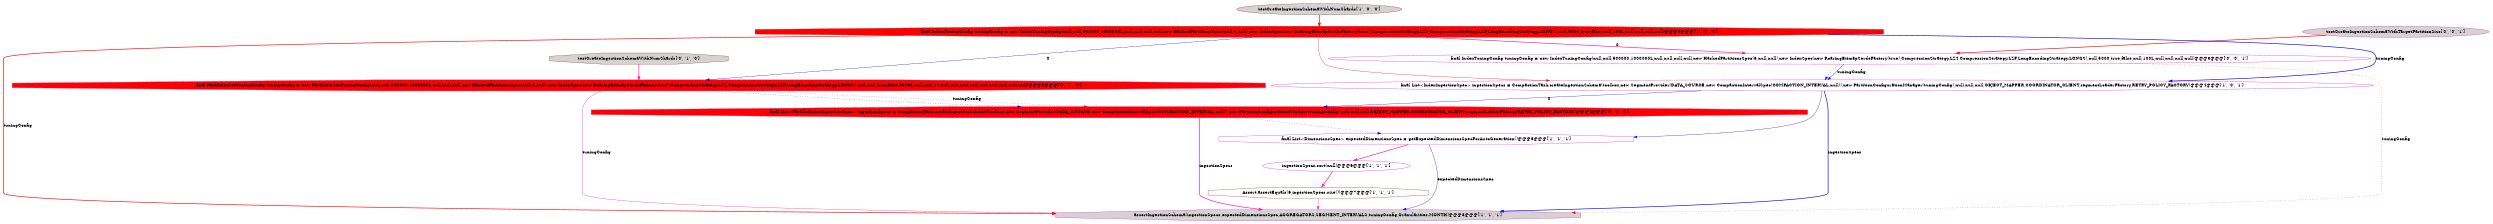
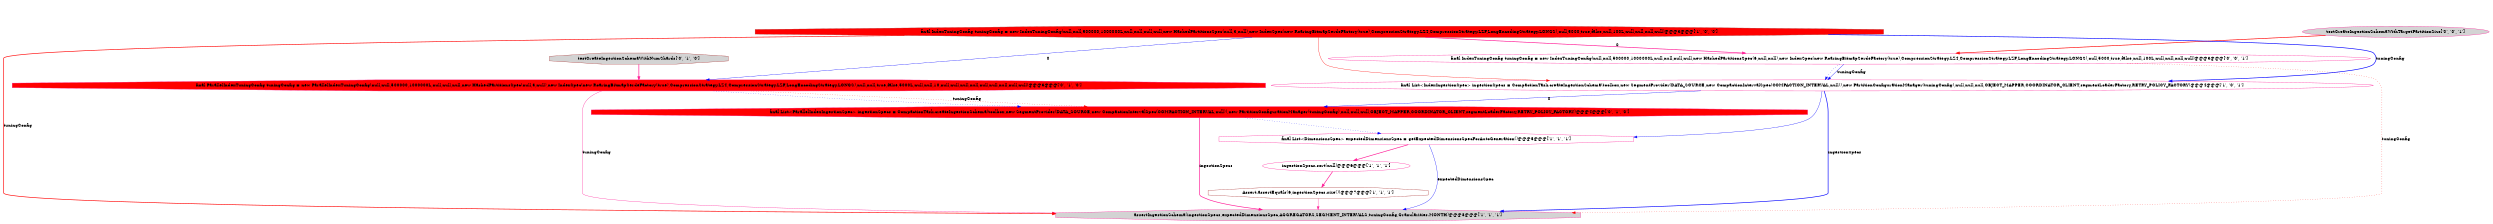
(1319, 9) -> none
